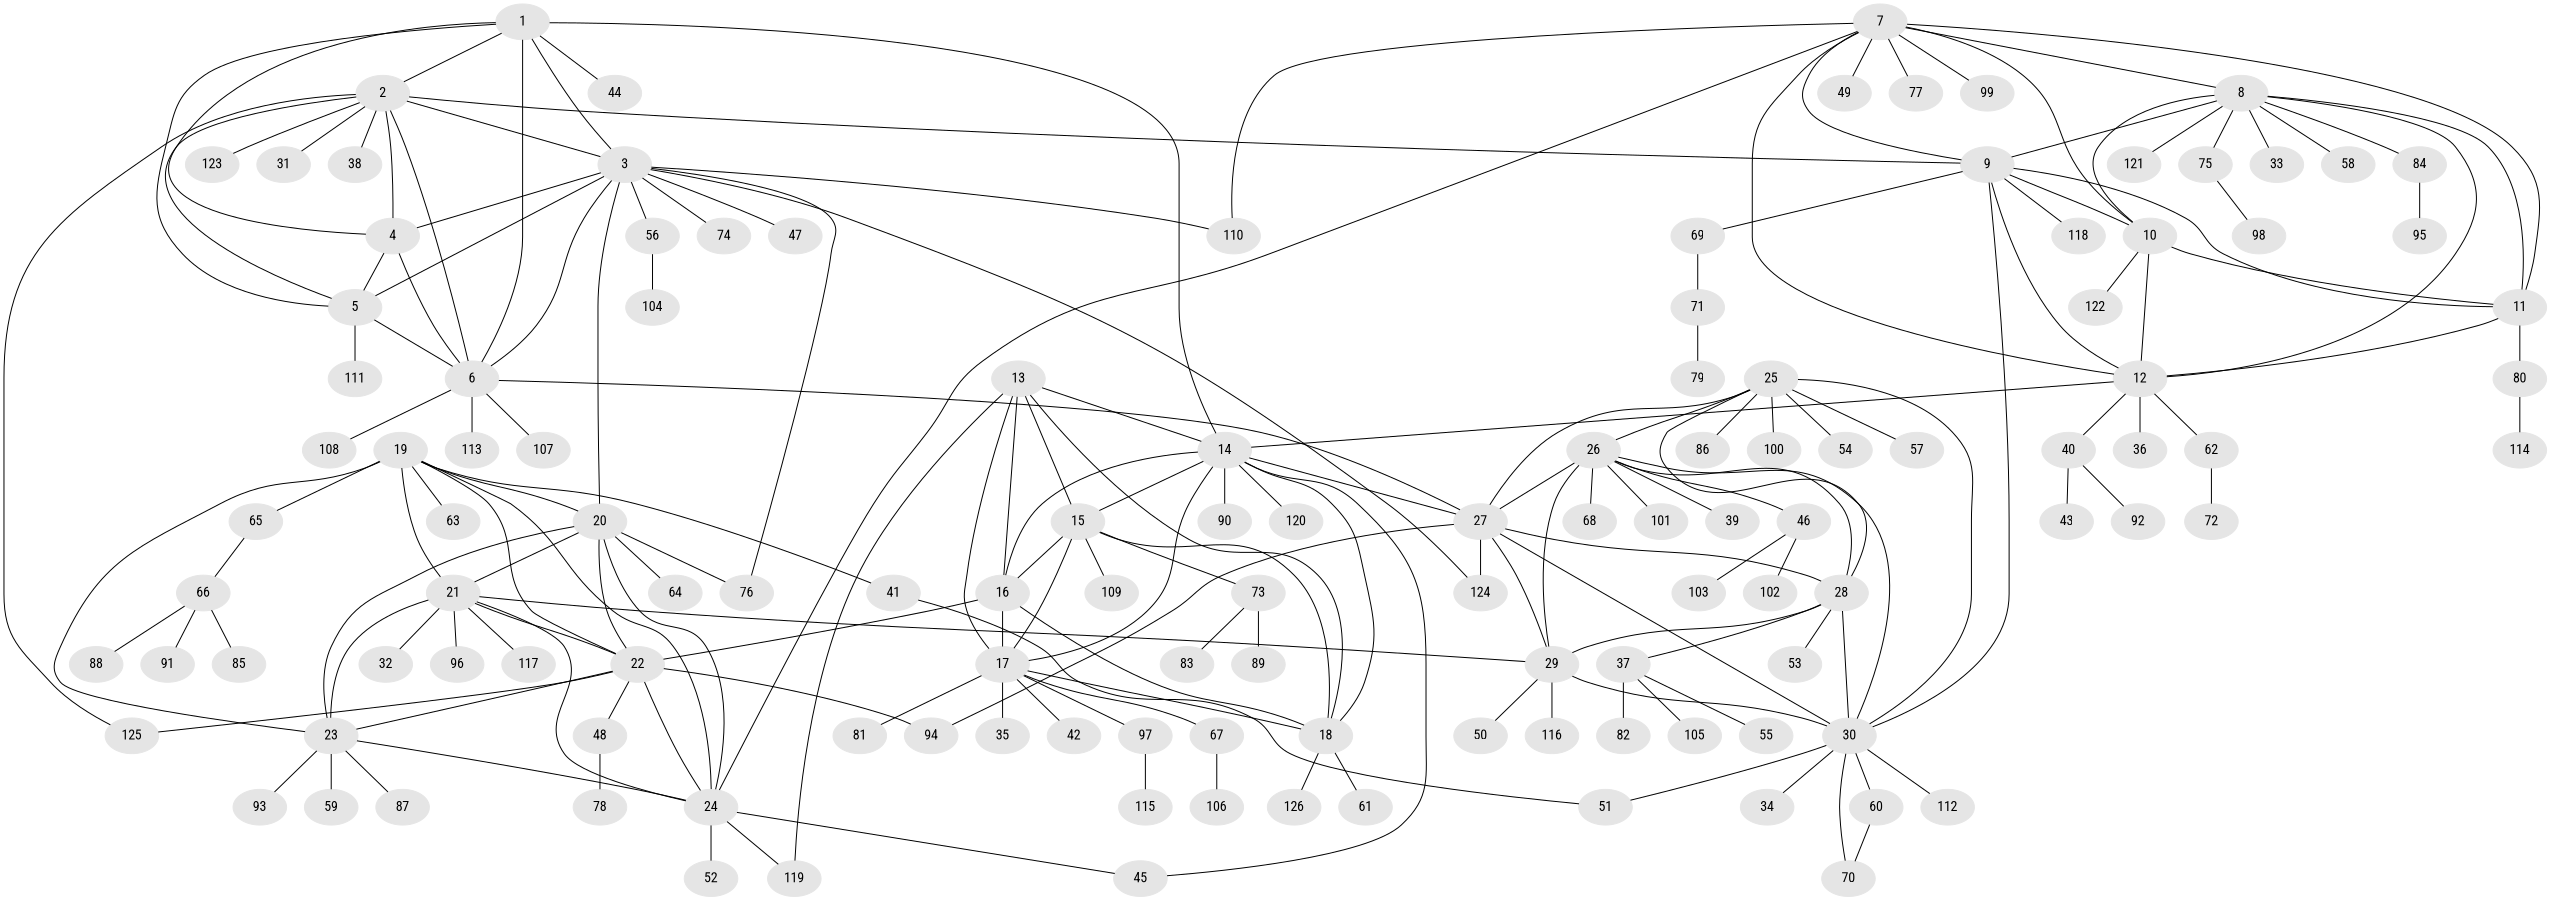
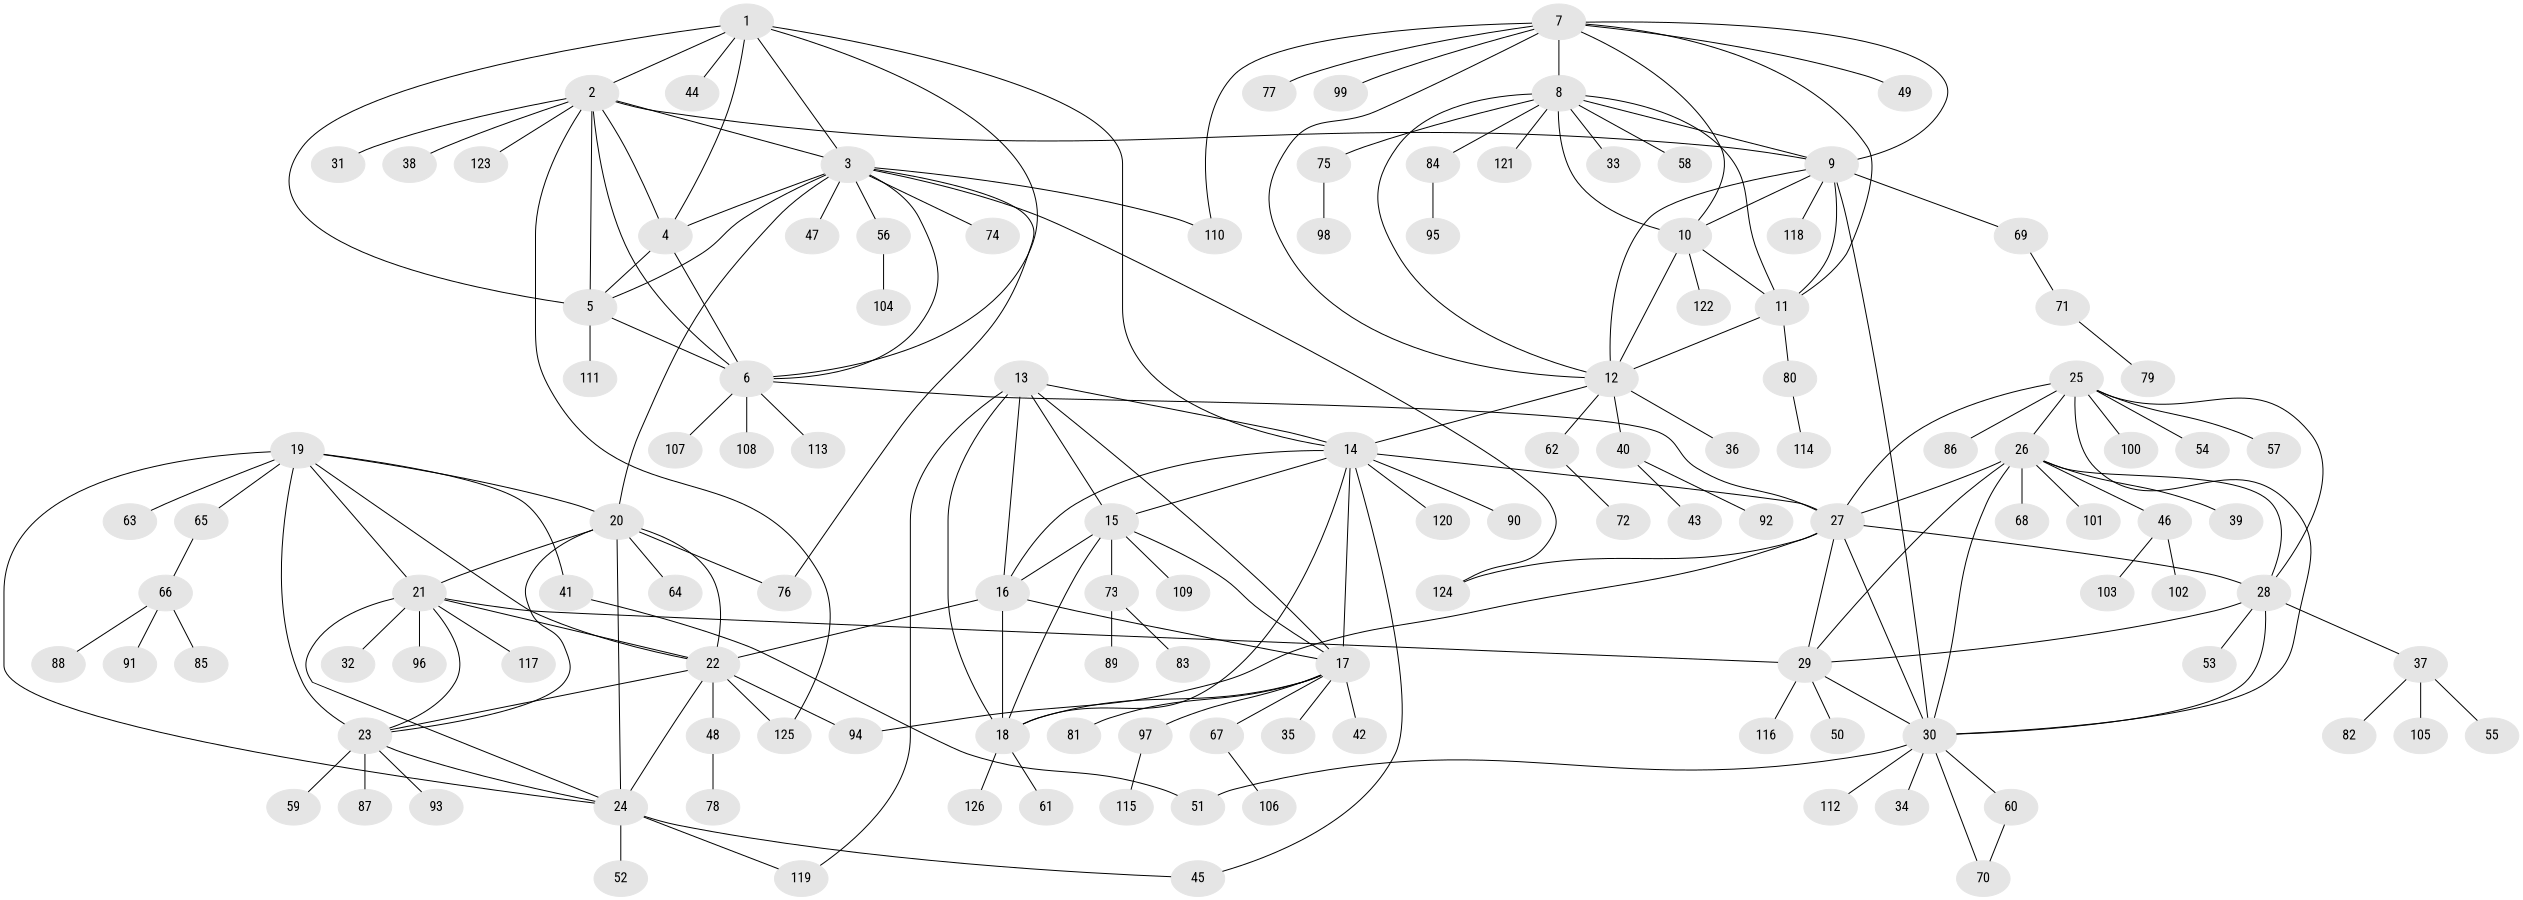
(1216, 271) -> none
